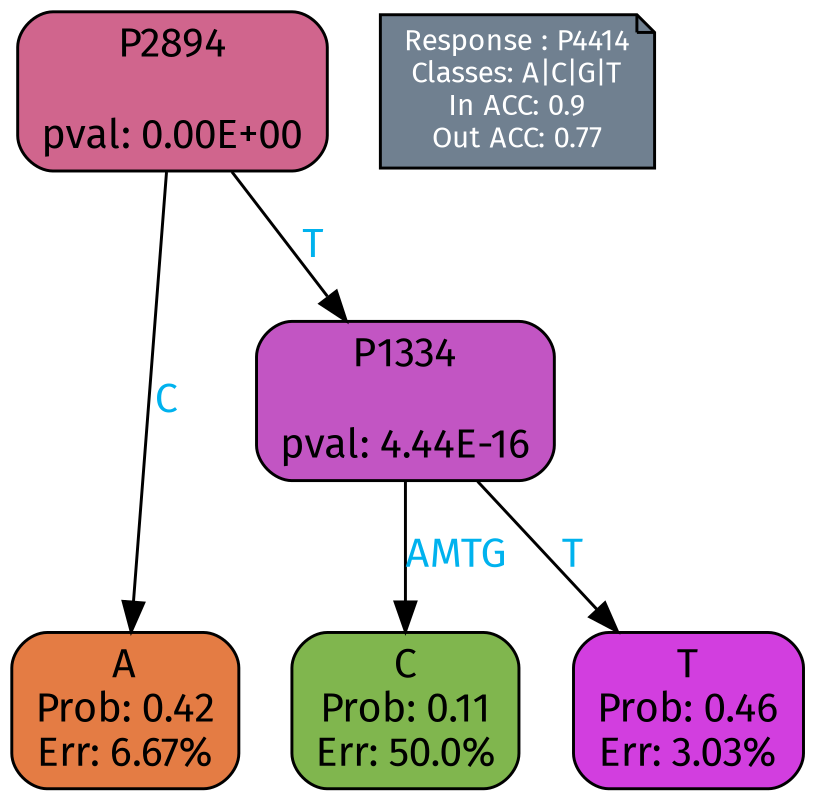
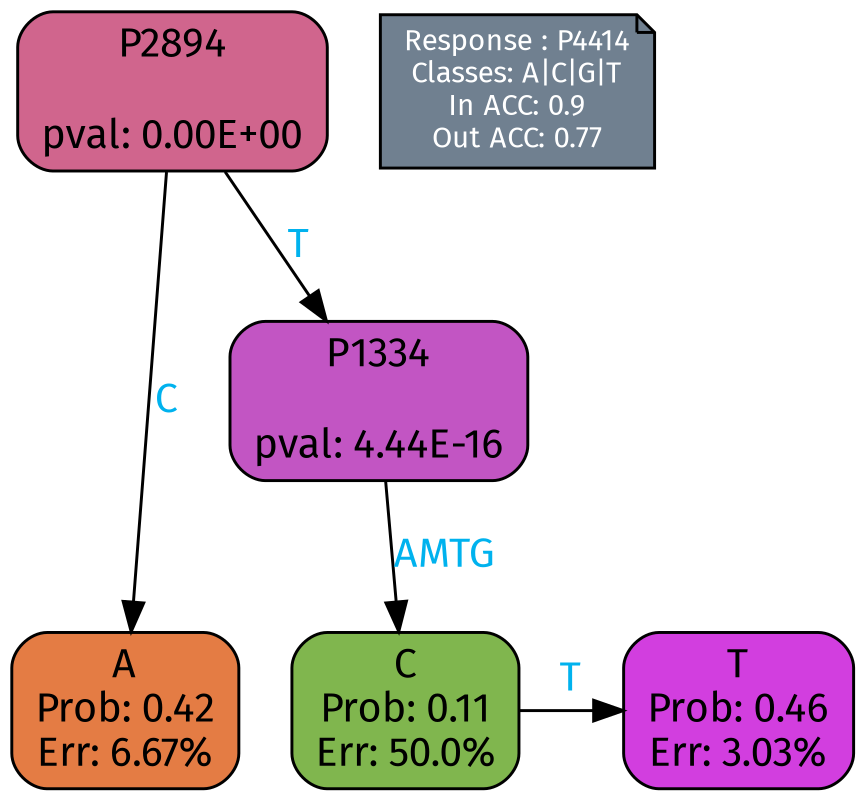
(537, 545) -> (556, 711)
